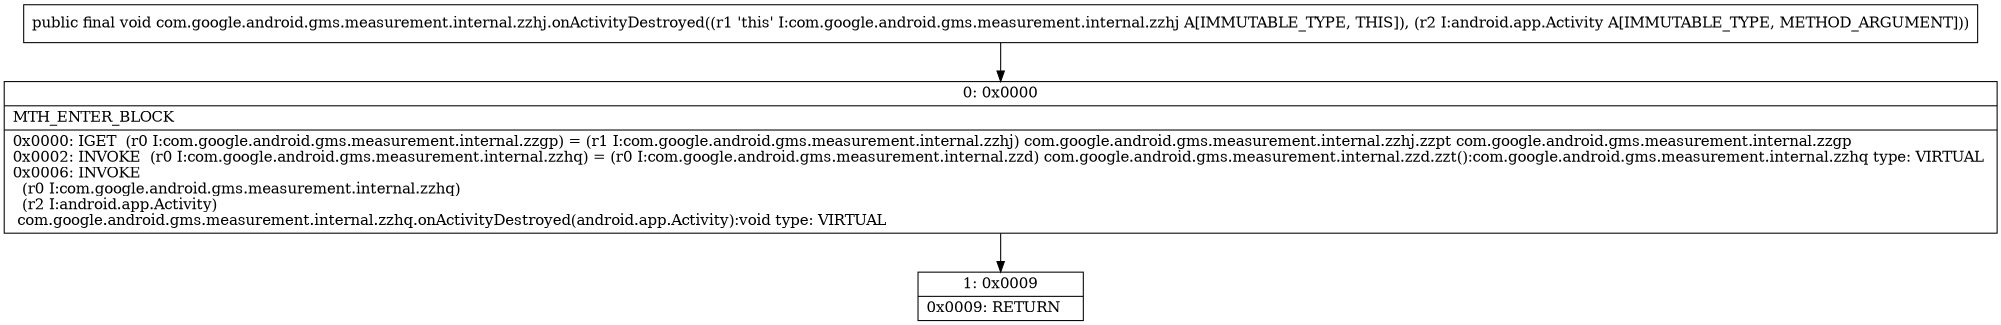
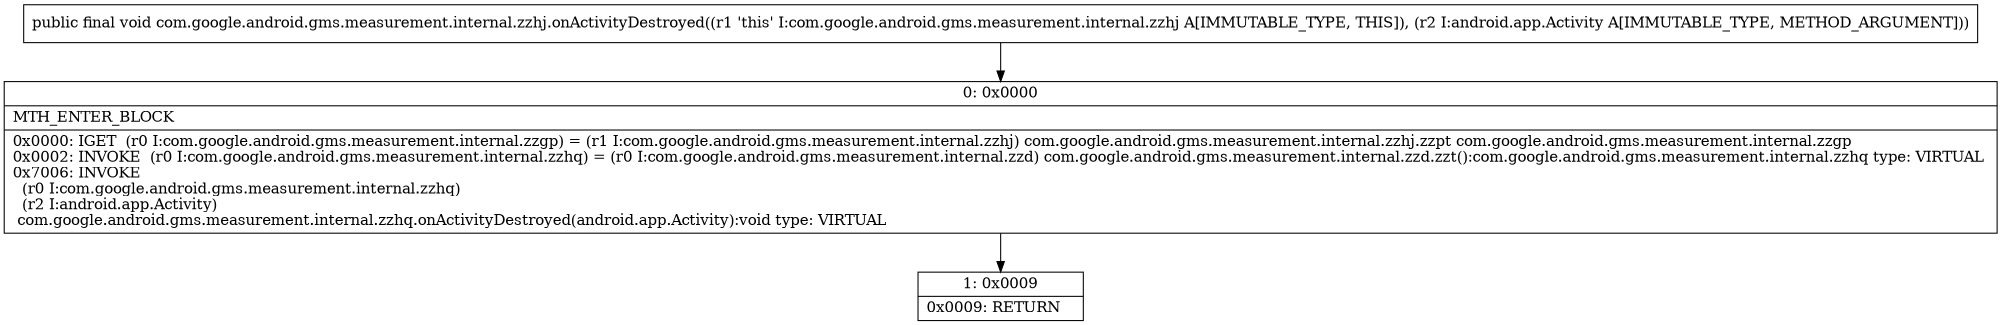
(82, 173) -> (82, 173)
